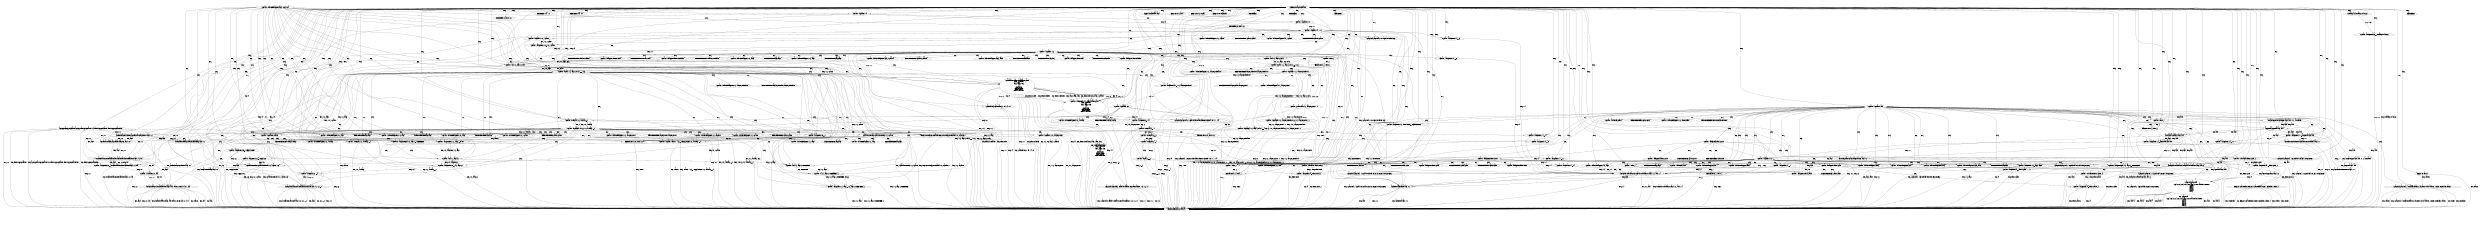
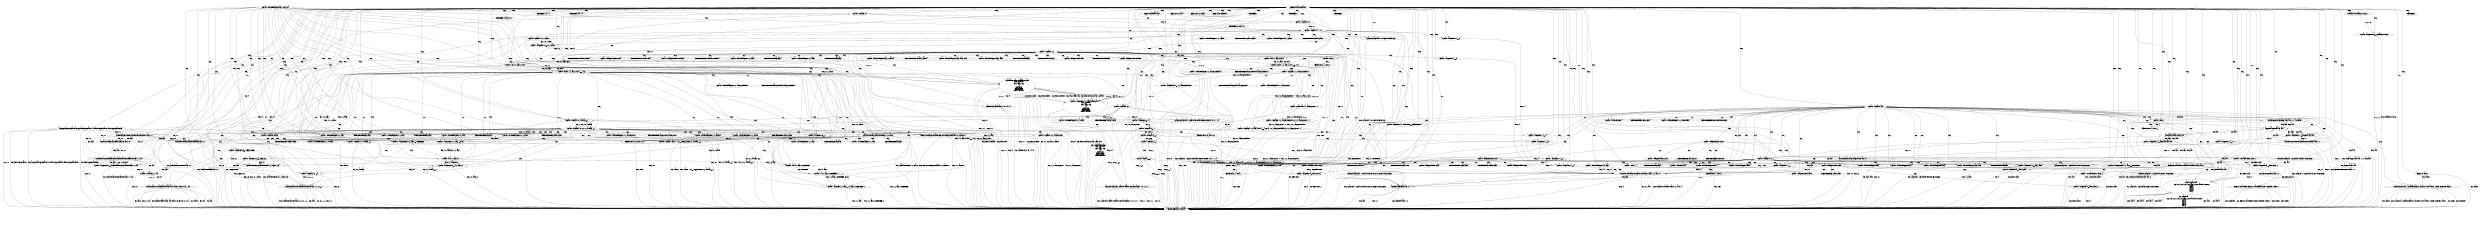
none -> (952, 59)
(1140, 125) -> (1145, 125)
none -> (671, 206)
